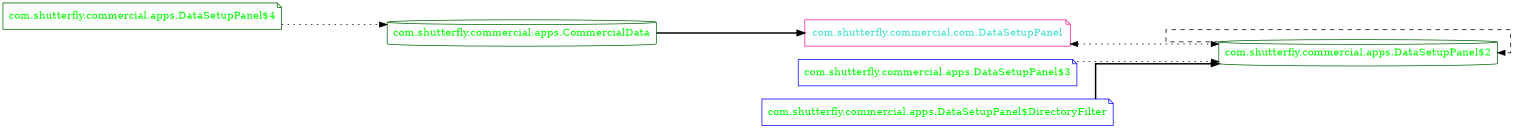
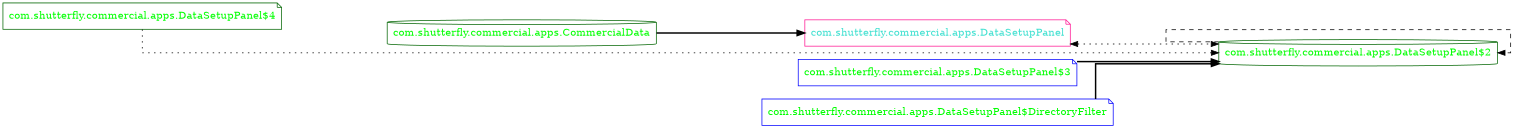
(331, 25) -> (665, 53)
(938, 33) -> (938, 33)
(1144, 62) -> (1144, 62)
